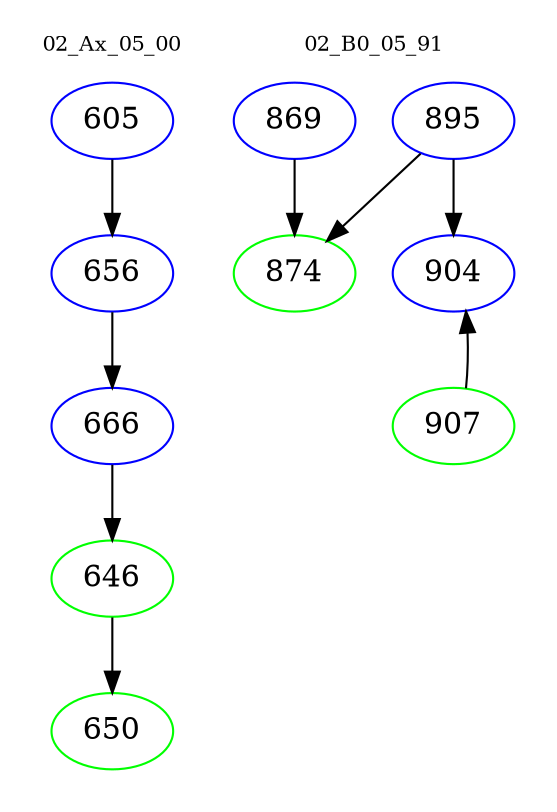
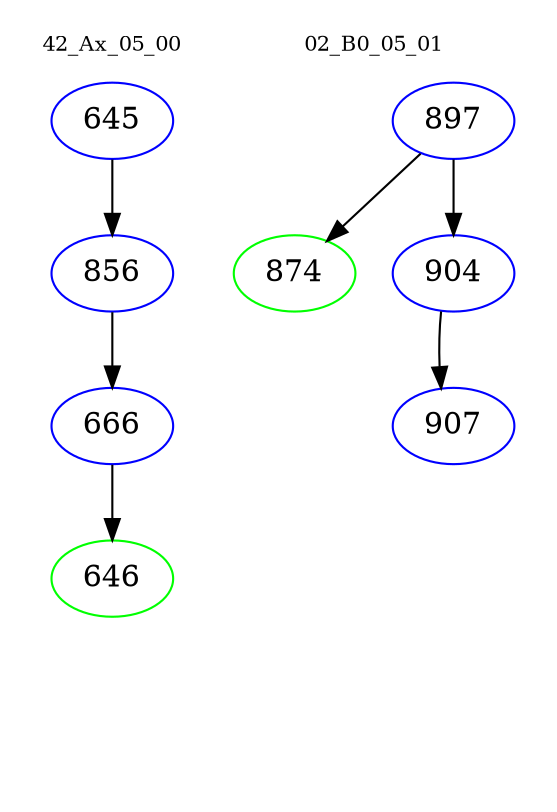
(112, 46) -> (112, 46)
(374, 46) -> (374, 46)
(112, 121) -> (112, 121)
(295, 121) -> none
(454, 121) -> (454, 121)
(112, 273) -> (112, 273)
(468, 361) -> (439, 339)
(454, 426) -> (454, 426)
(112, 731) -> none
